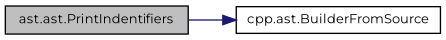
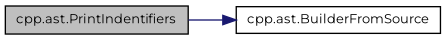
(97, 20) -> (97, 20)
